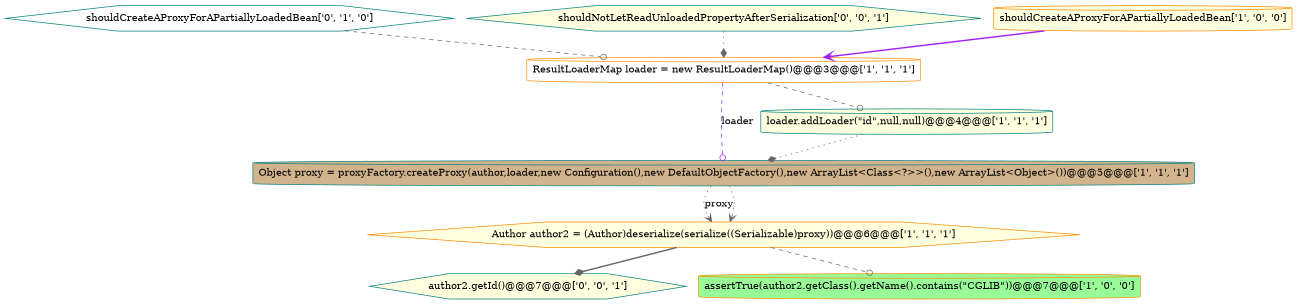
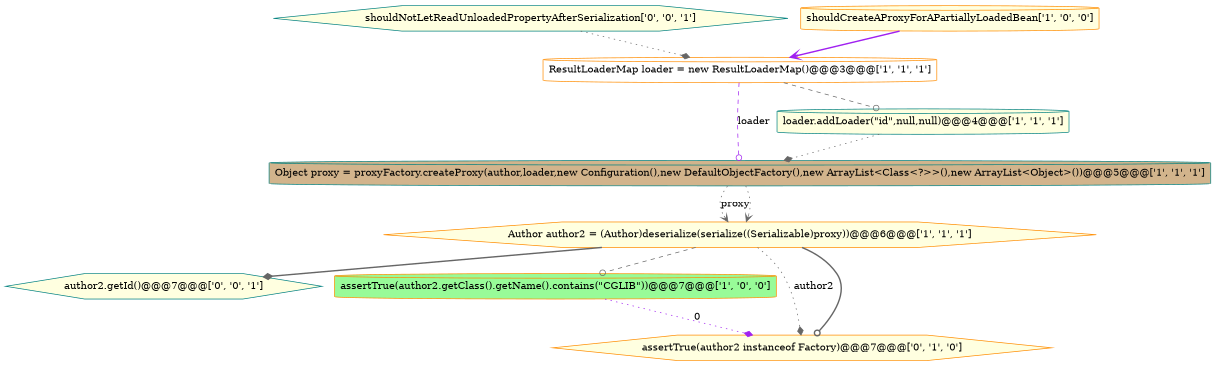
(230, 18) -> none
none -> (802, 348)
